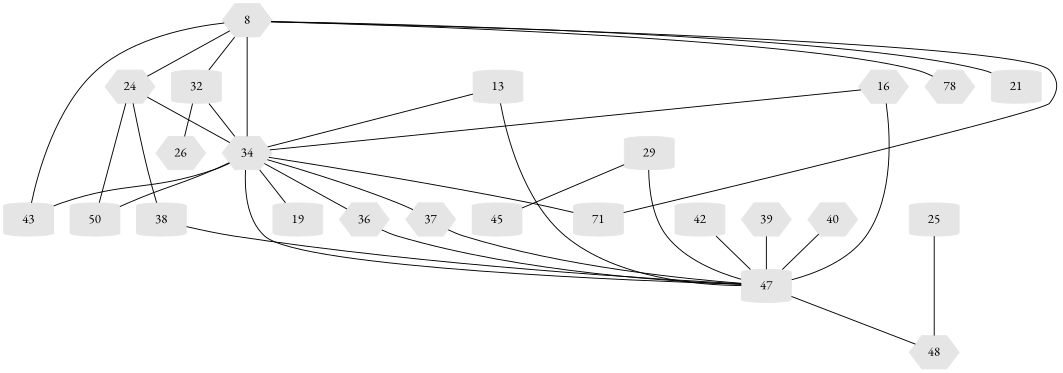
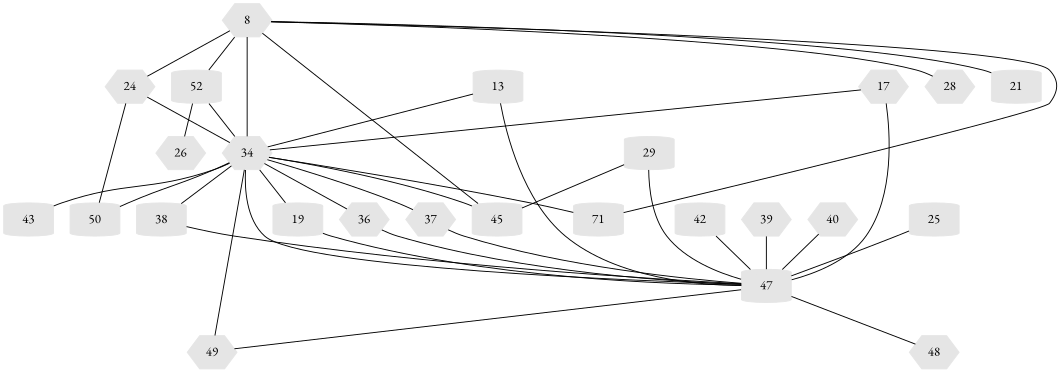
(93, 75) -> (365, 114)
(196, 87) -> (196, 87)
(883, 87) -> (883, 87)
(950, 87) -> (950, 87)
(144, 153) -> (206, 185)
none -> (407, 186)
none -> (530, 273)
(934, 286) -> (862, 249)
none -> (212, 352)
